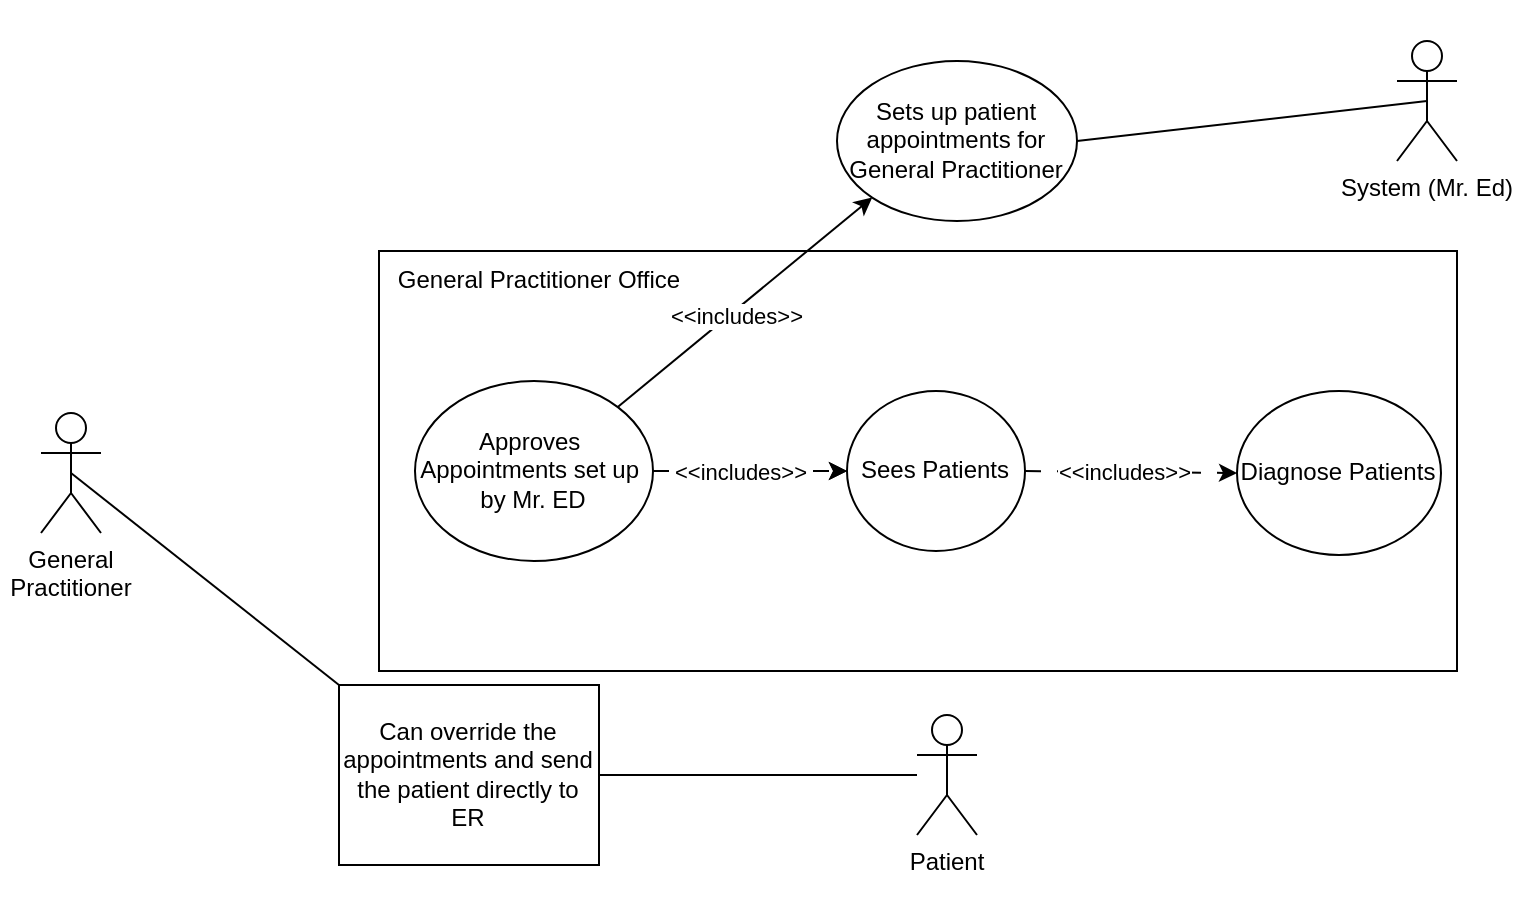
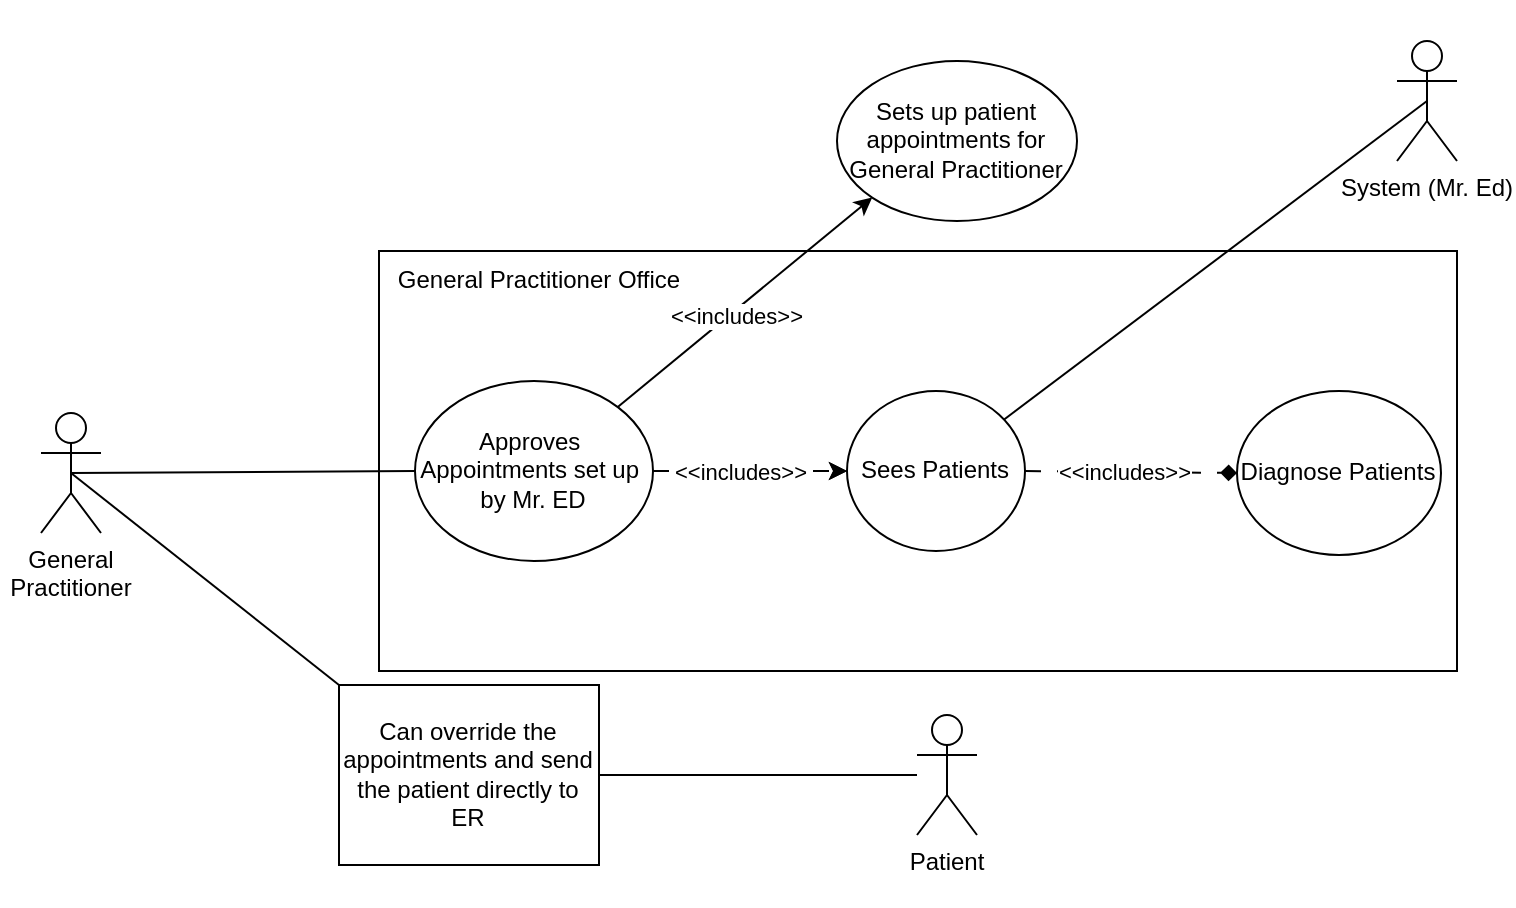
(1250, 121) -> (1214, 262)
none -> (252, 472)
(1221, 473) -> (1220, 473)
